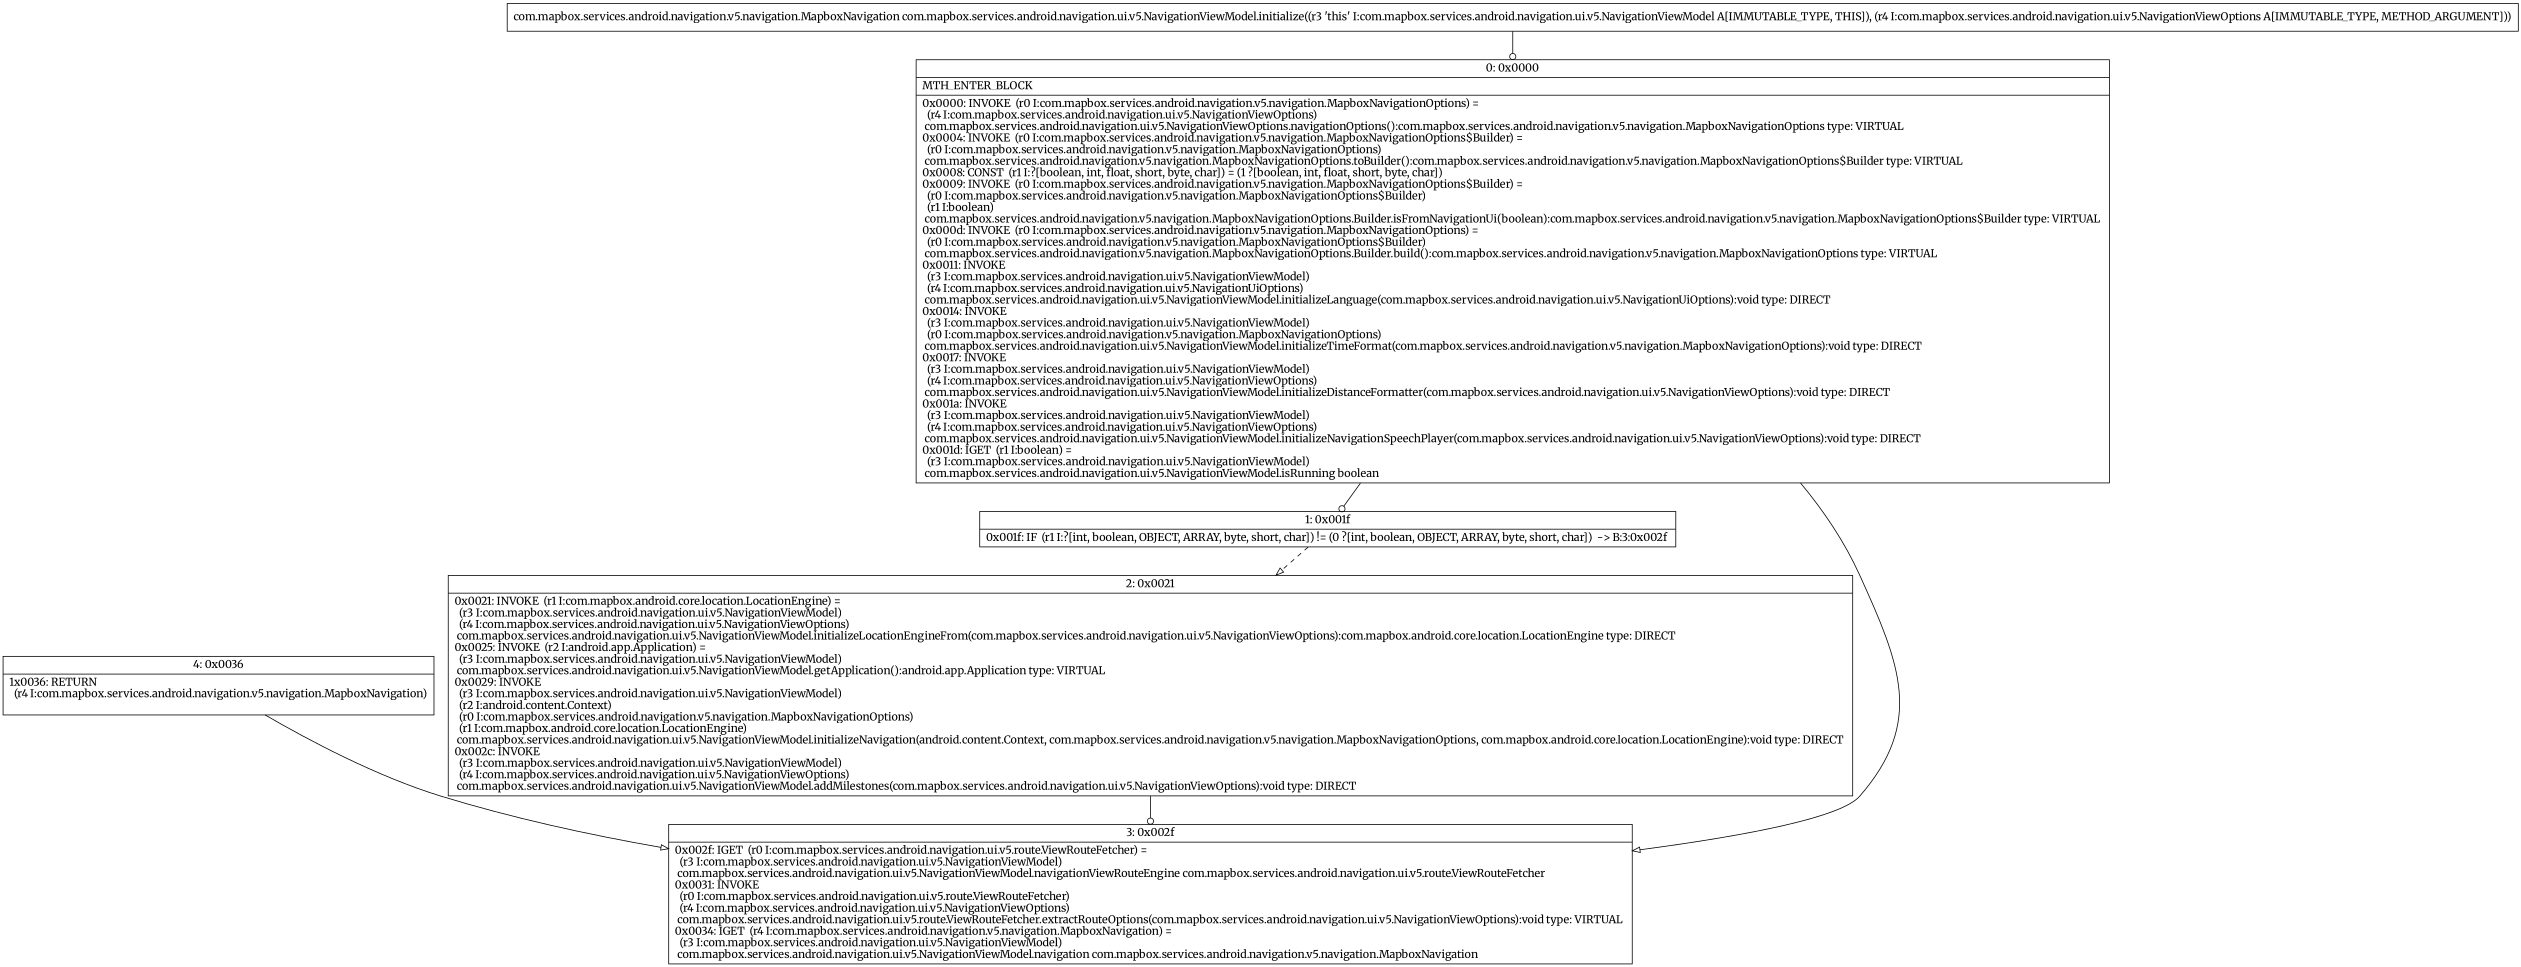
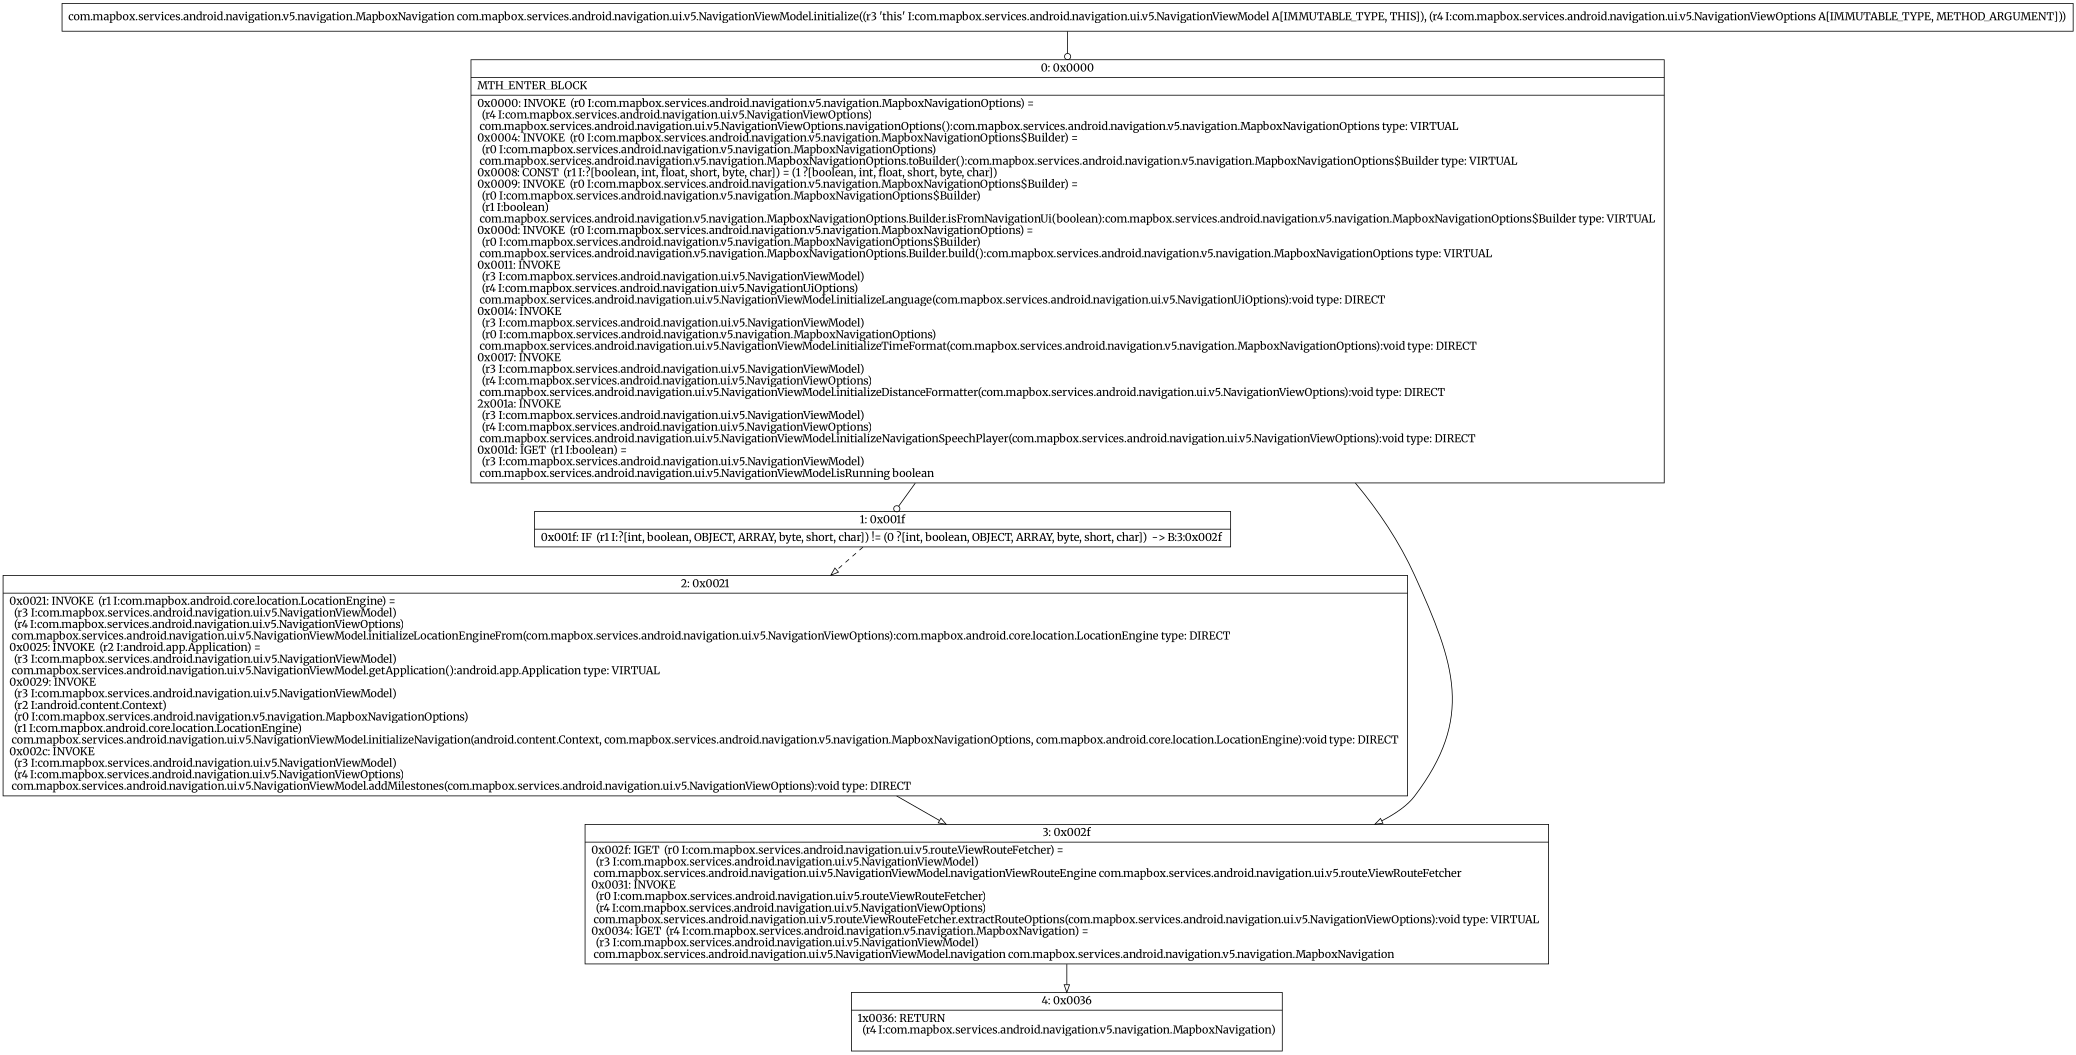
(967, 404) -> (521, 404)
(456, 801) -> (1067, 974)
(1150, 807) -> (918, 808)
